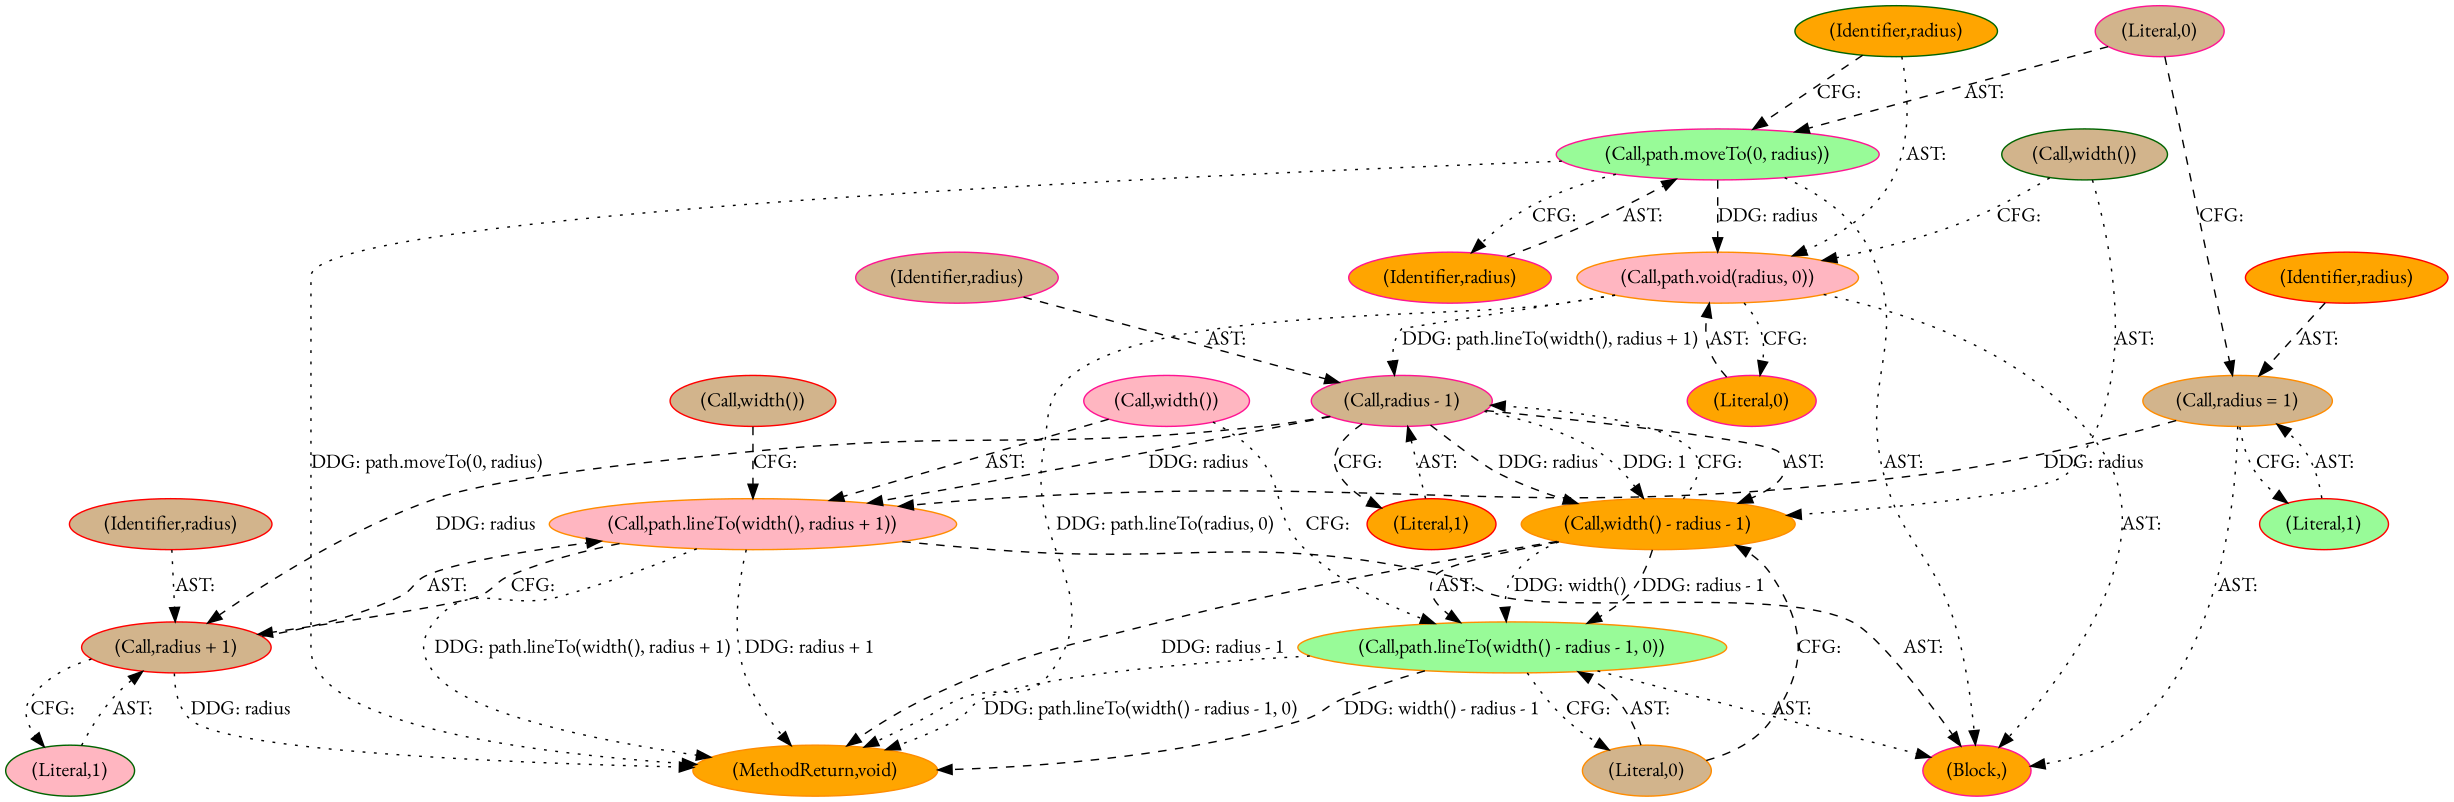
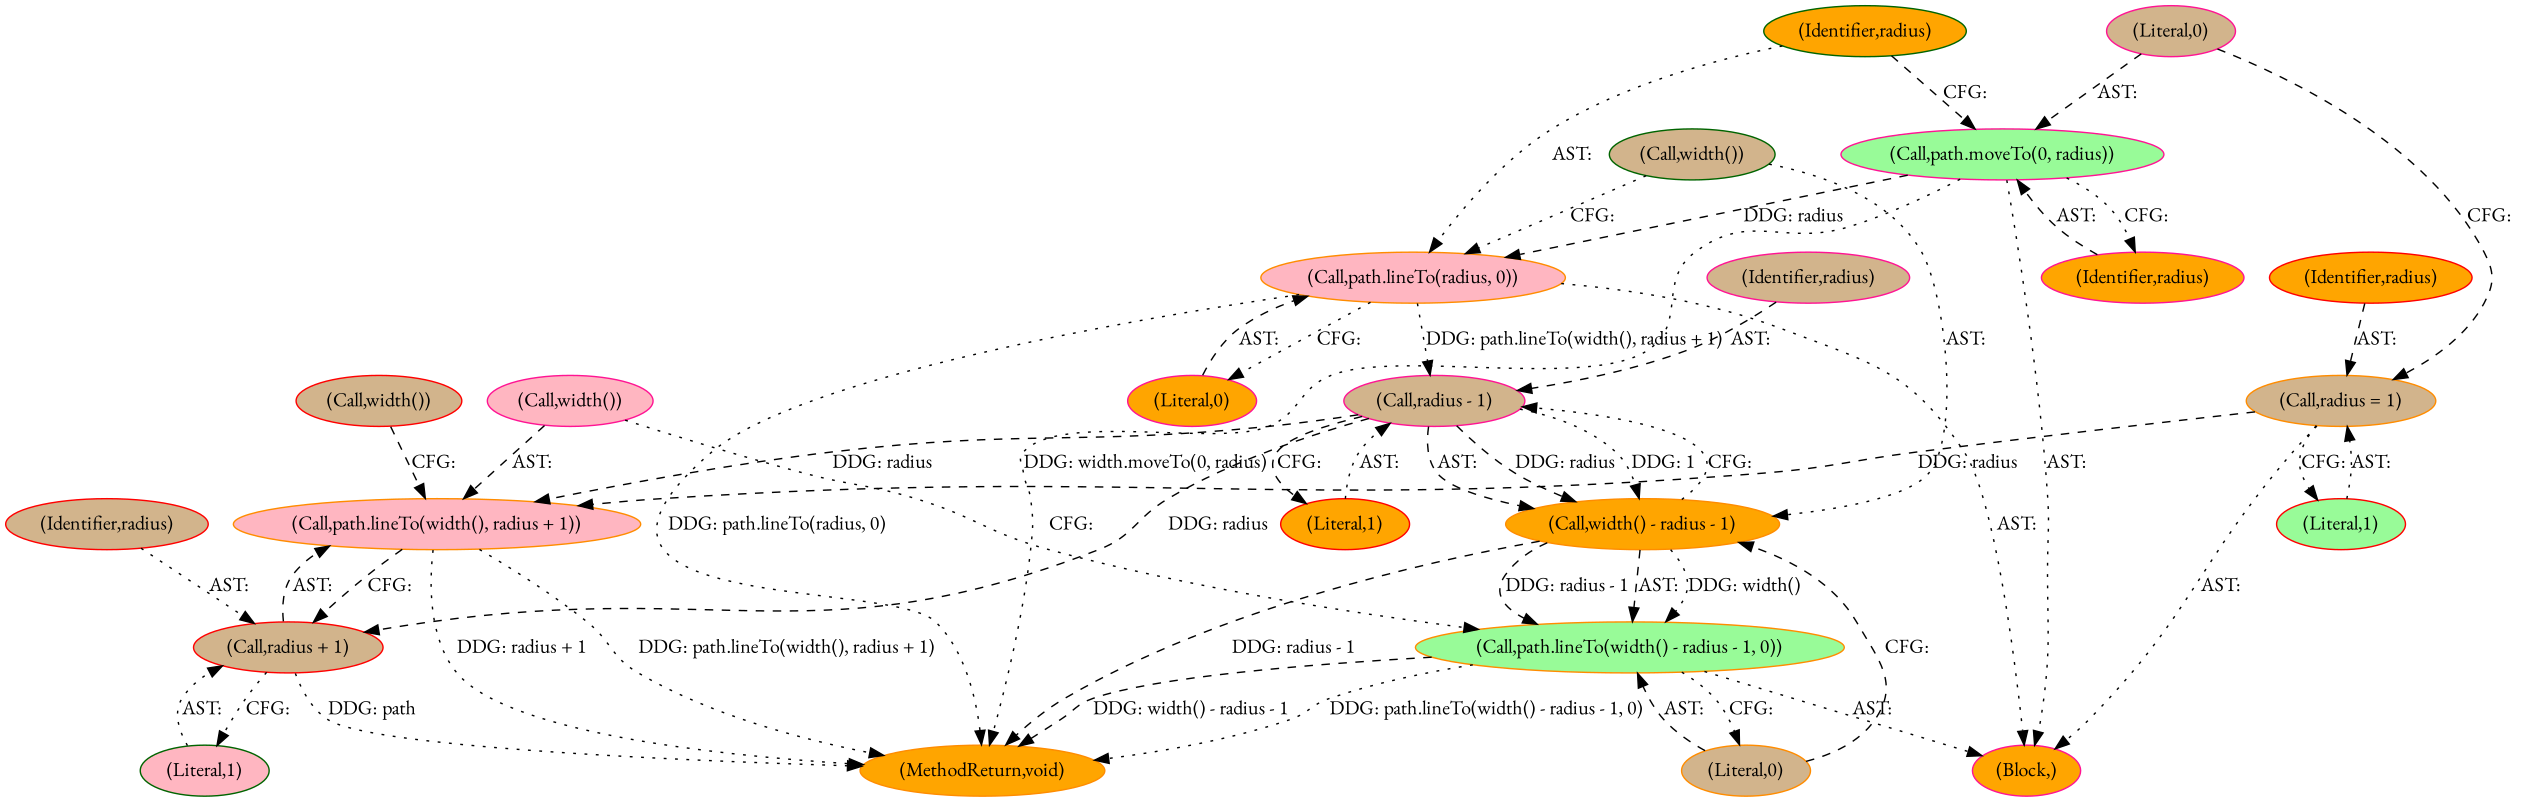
(1718, 278) -> (1413, 278)
(427, 463) -> (1145, 463)
(1455, 578) -> none
(241, 709) -> (373, 709)
